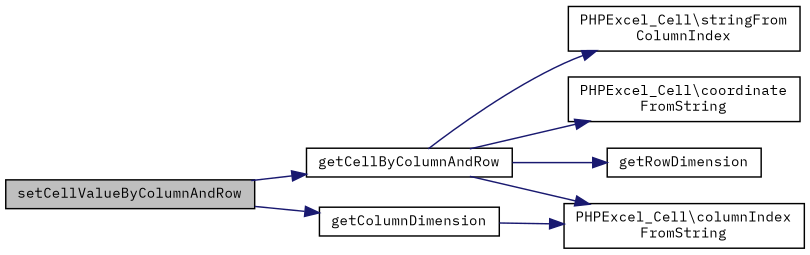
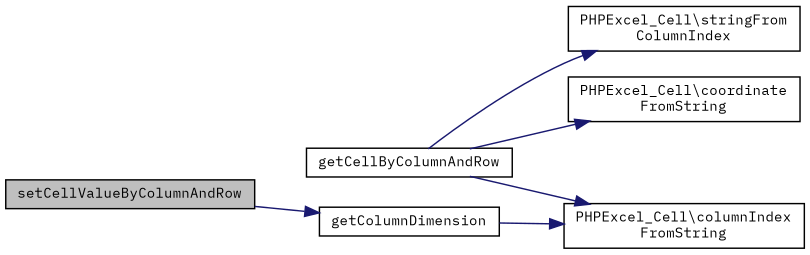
(684, 163) -> none
(272, 178) -> none
